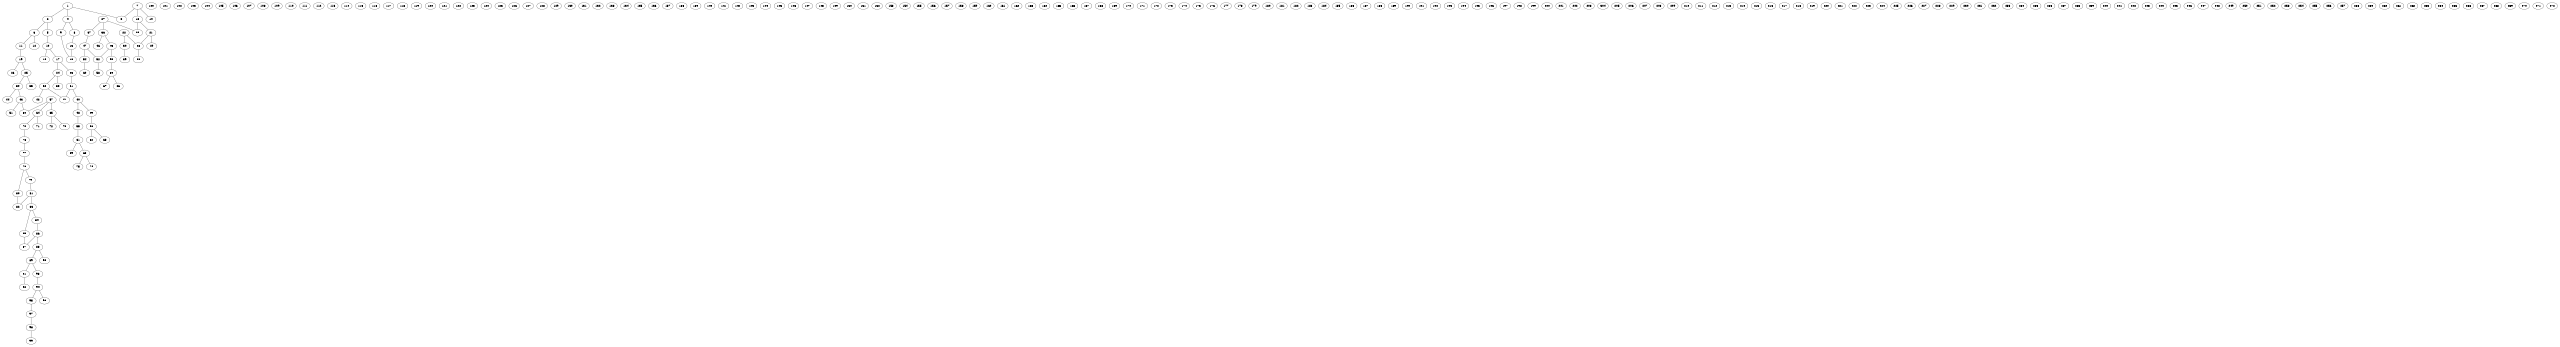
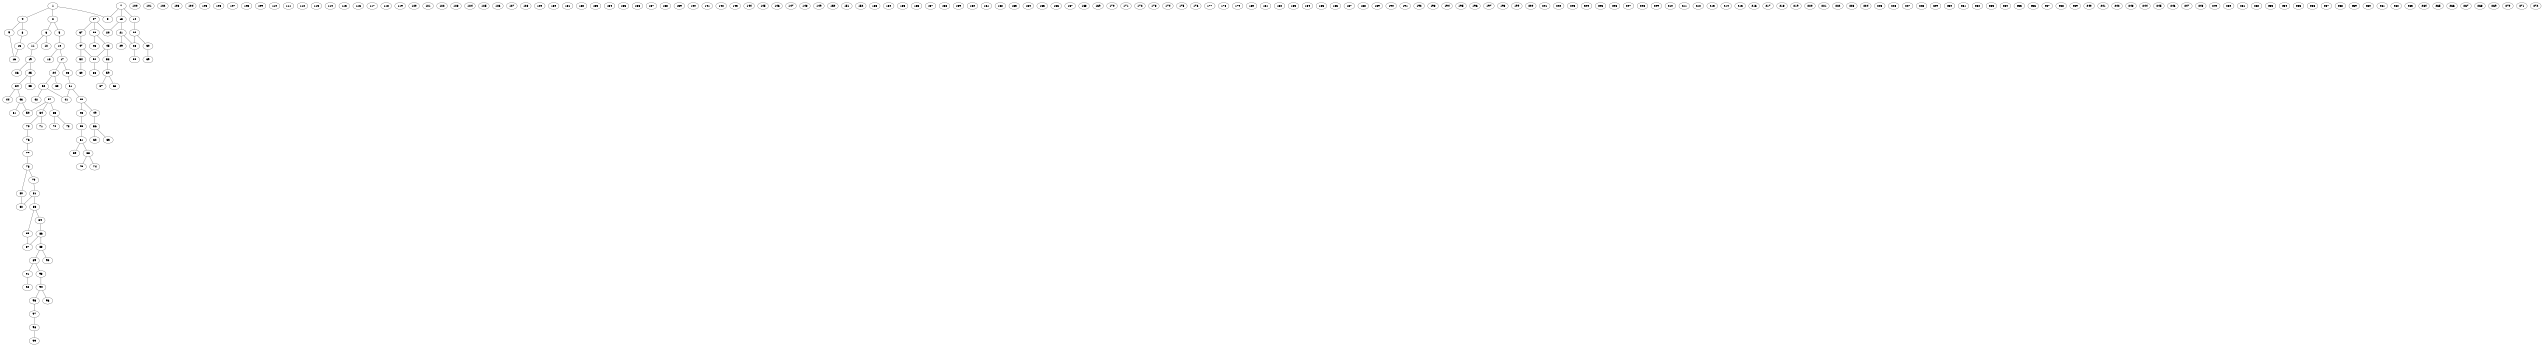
none -> (135, 26)
